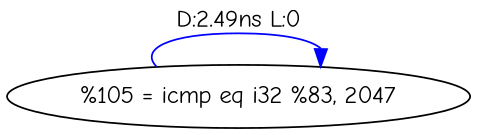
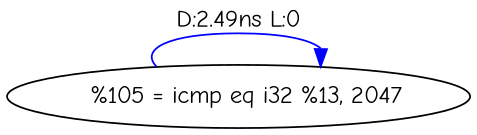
(239, 96) -> (239, 96)
